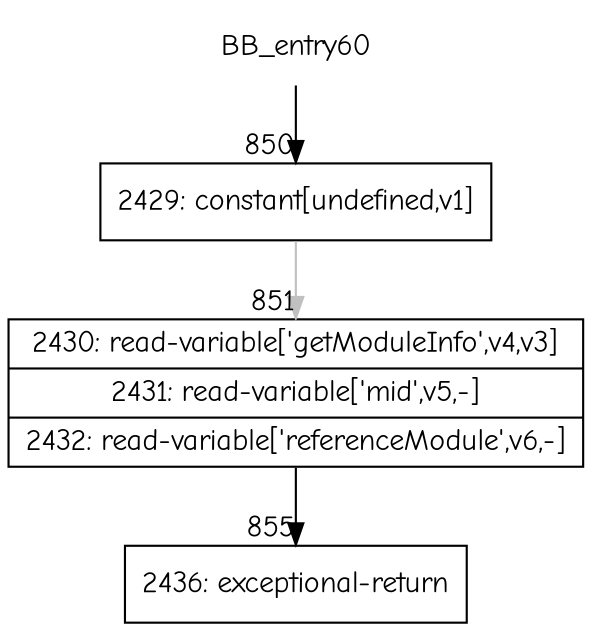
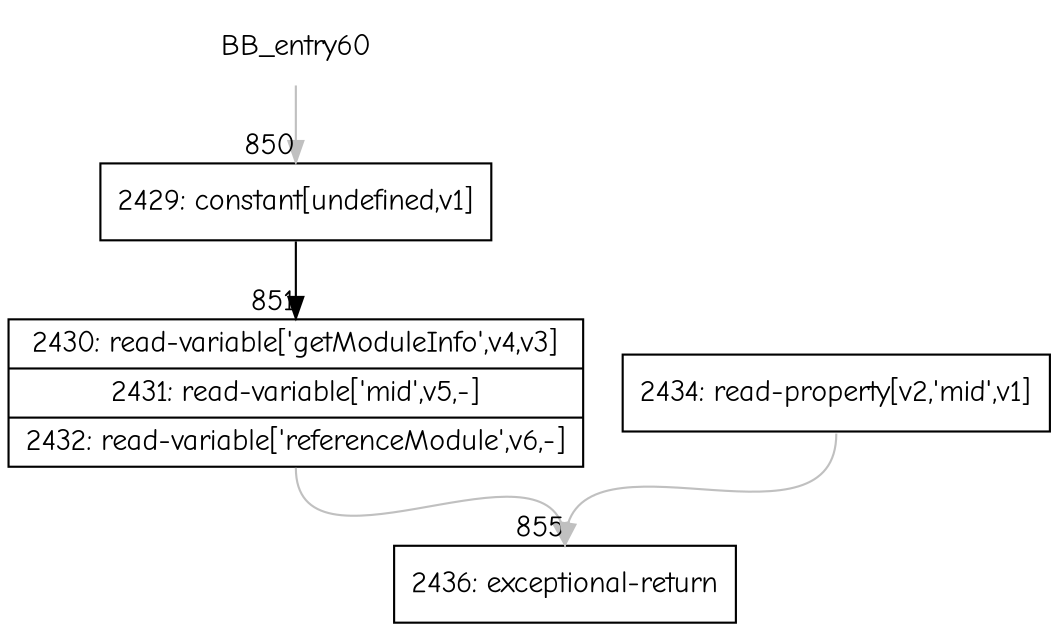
(296, 113) -> (296, 113)
(296, 269) -> (296, 269)
none -> (836, 393)
(296, 495) -> (420, 508)
